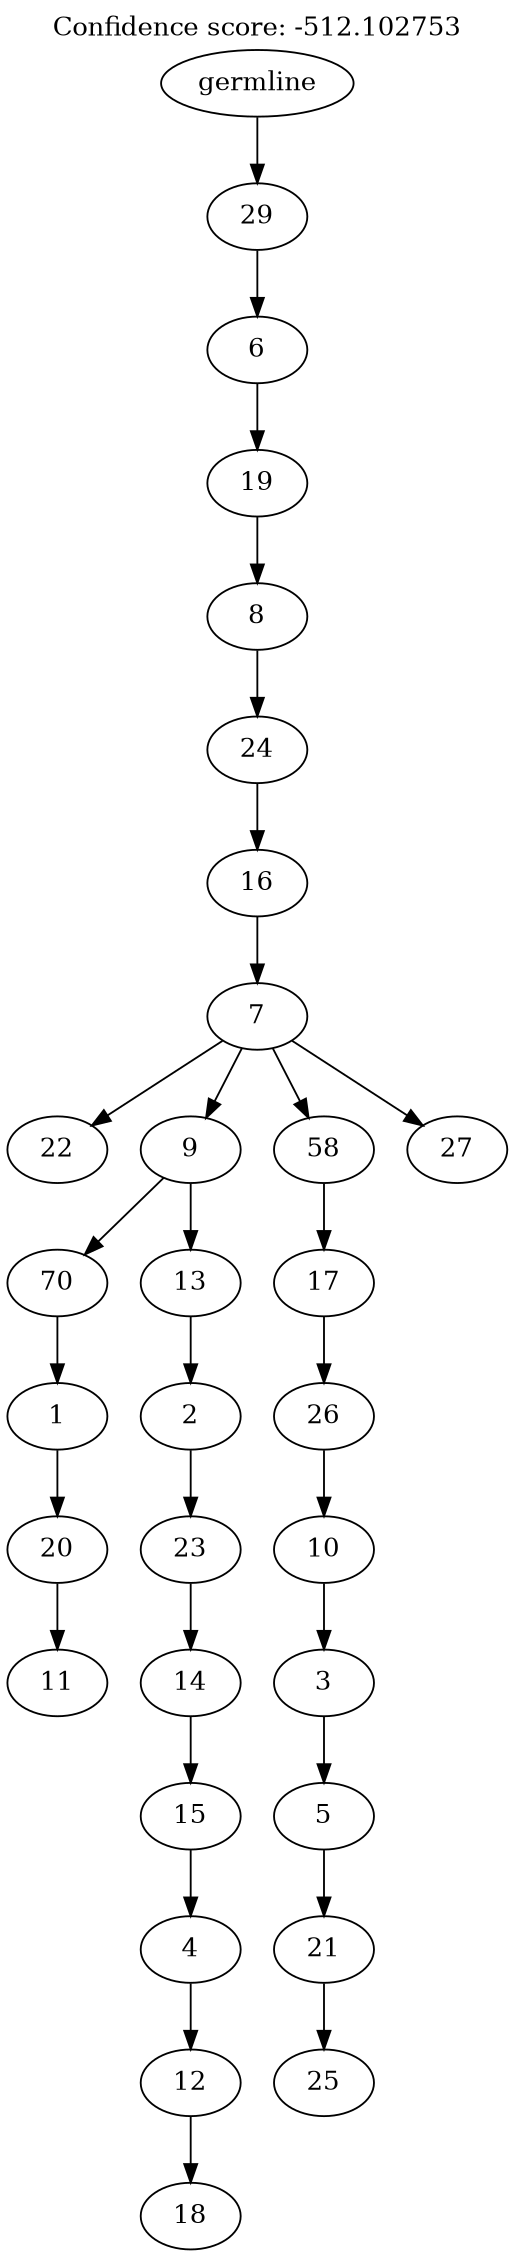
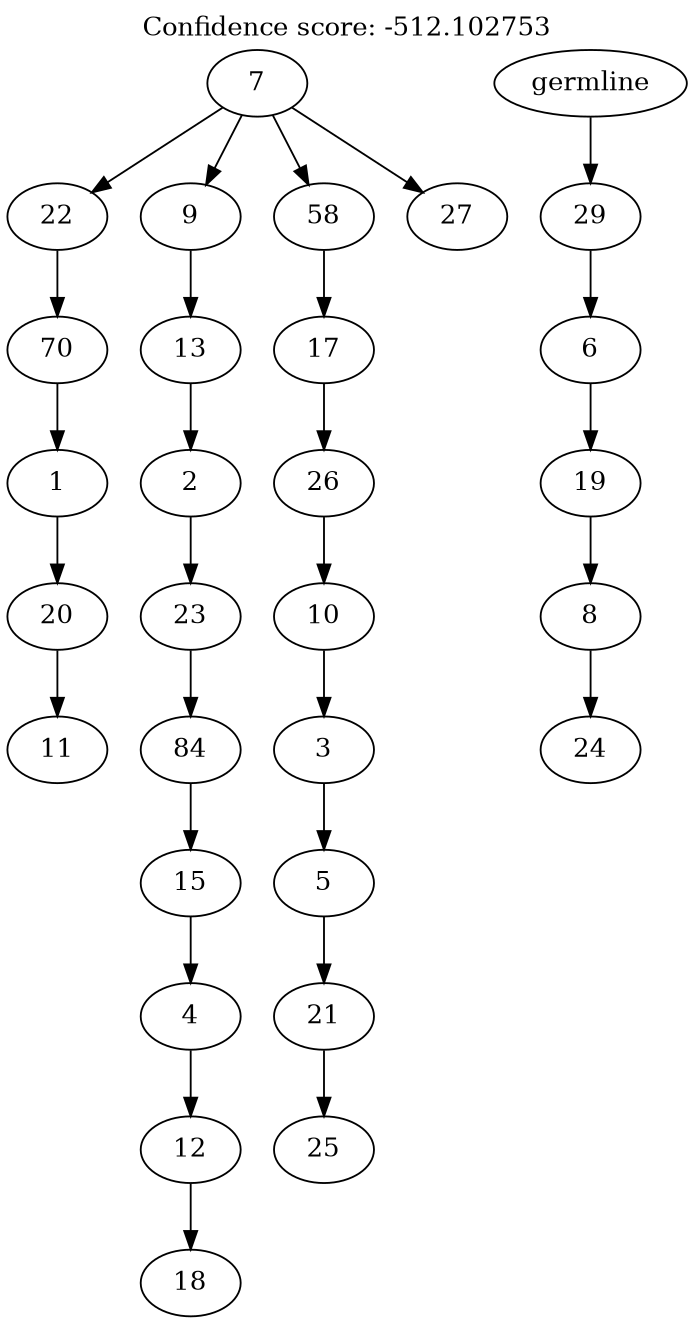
(257, 883) -> none
(131, 1210) -> (57, 274)
(191, 1683) -> (191, 750)
